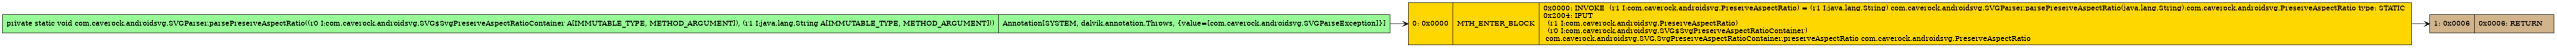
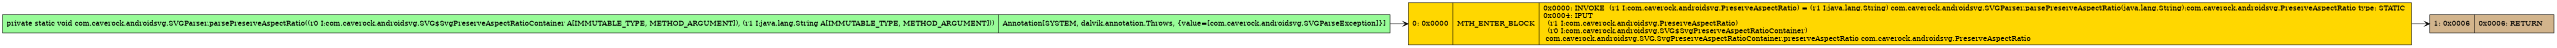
(1570, 16) -> (1570, 16)
